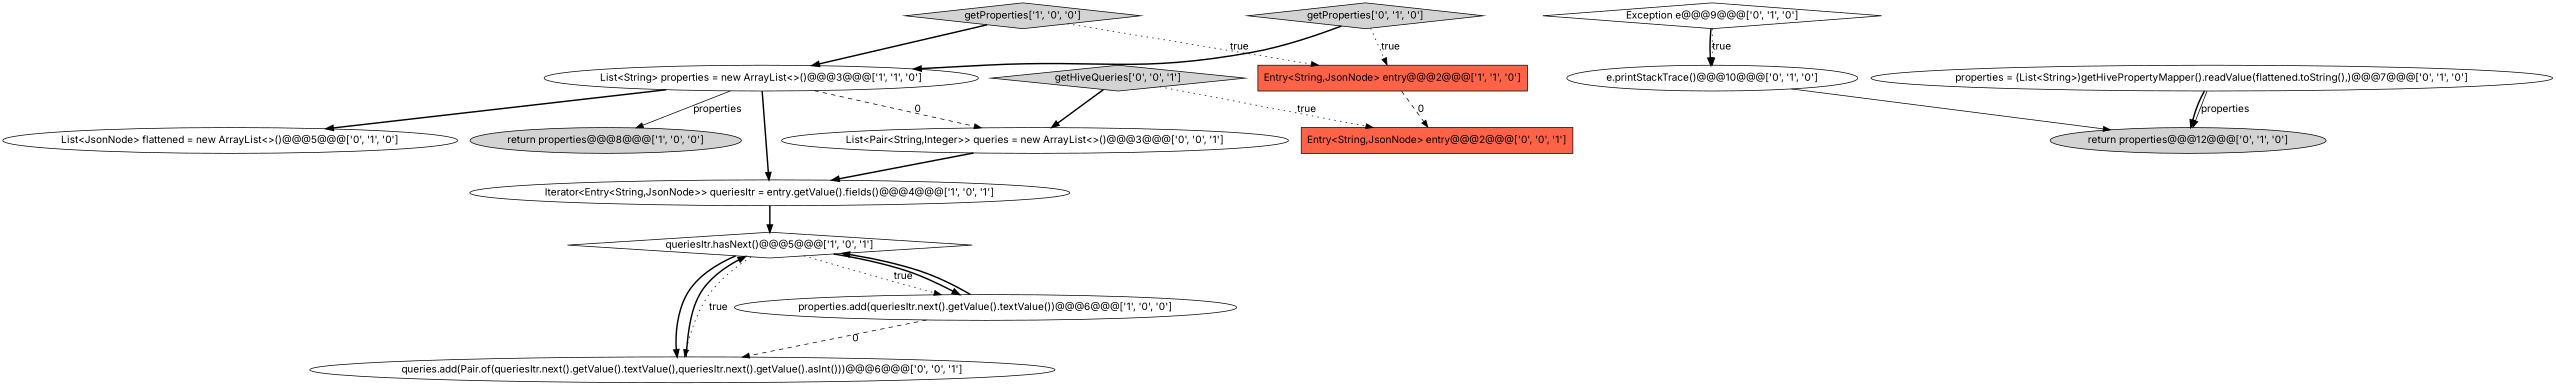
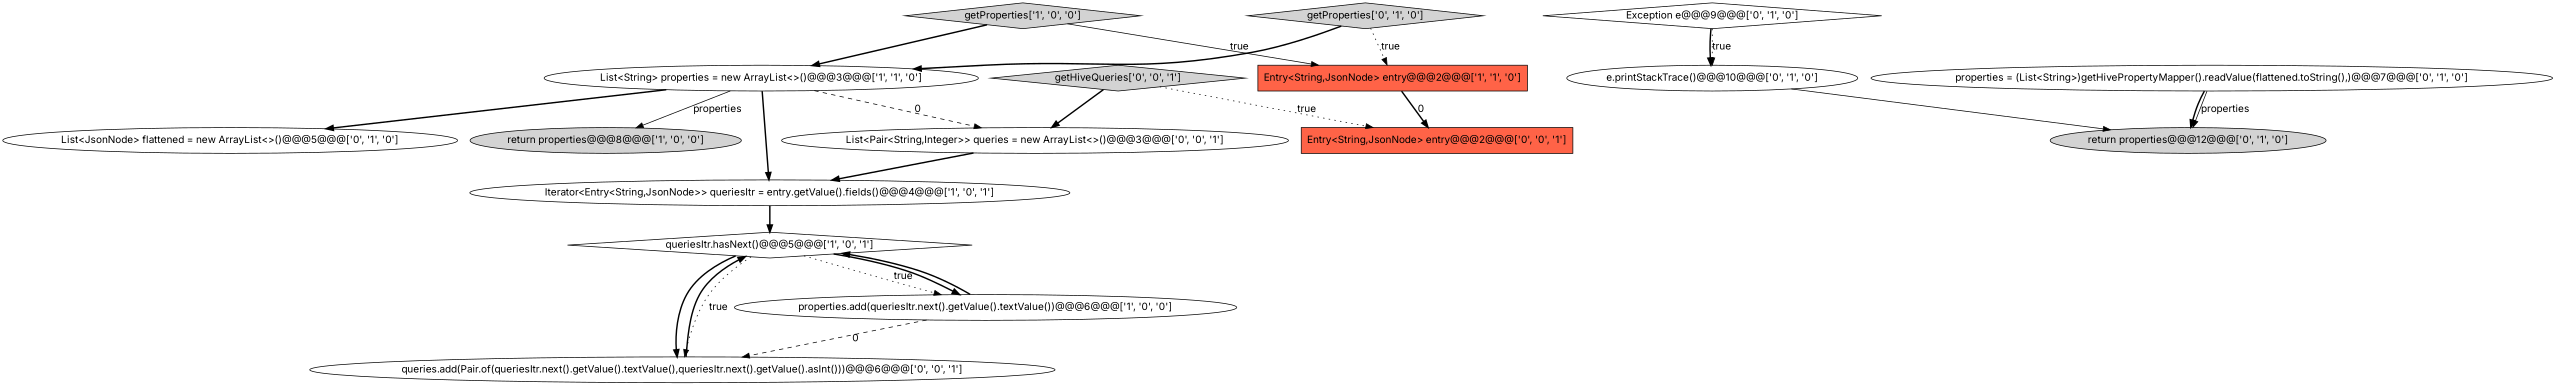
(1189, 44) -> (1189, 44)
(1413, 106) -> (1413, 106)
